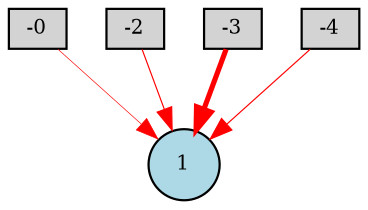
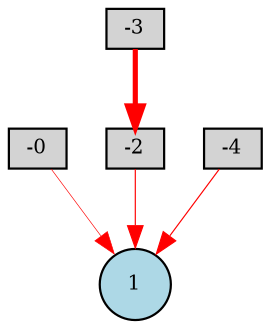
(215, 79) -> (135, 77)
